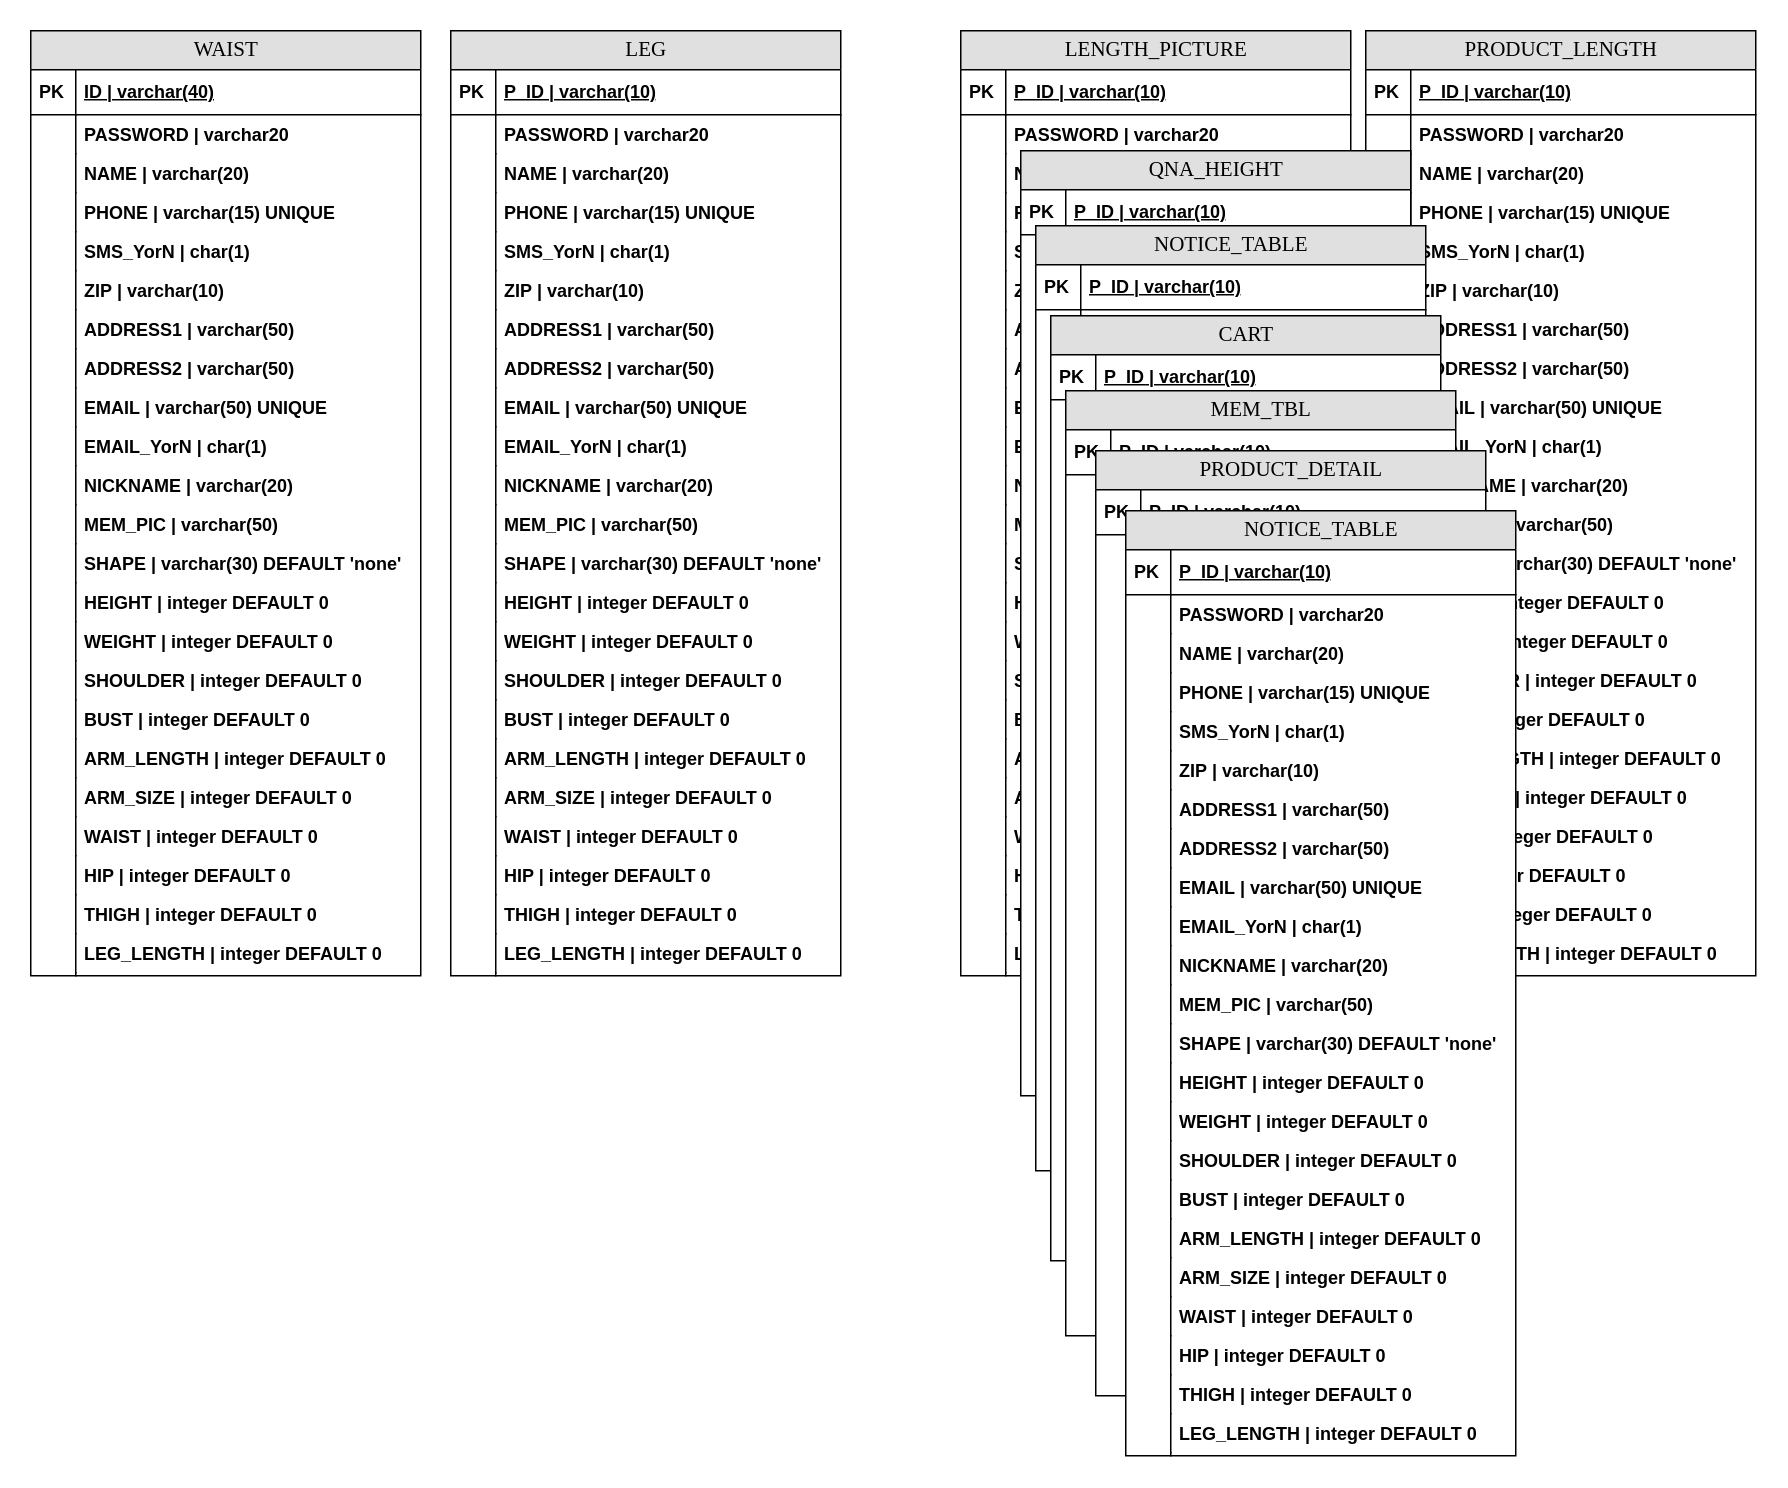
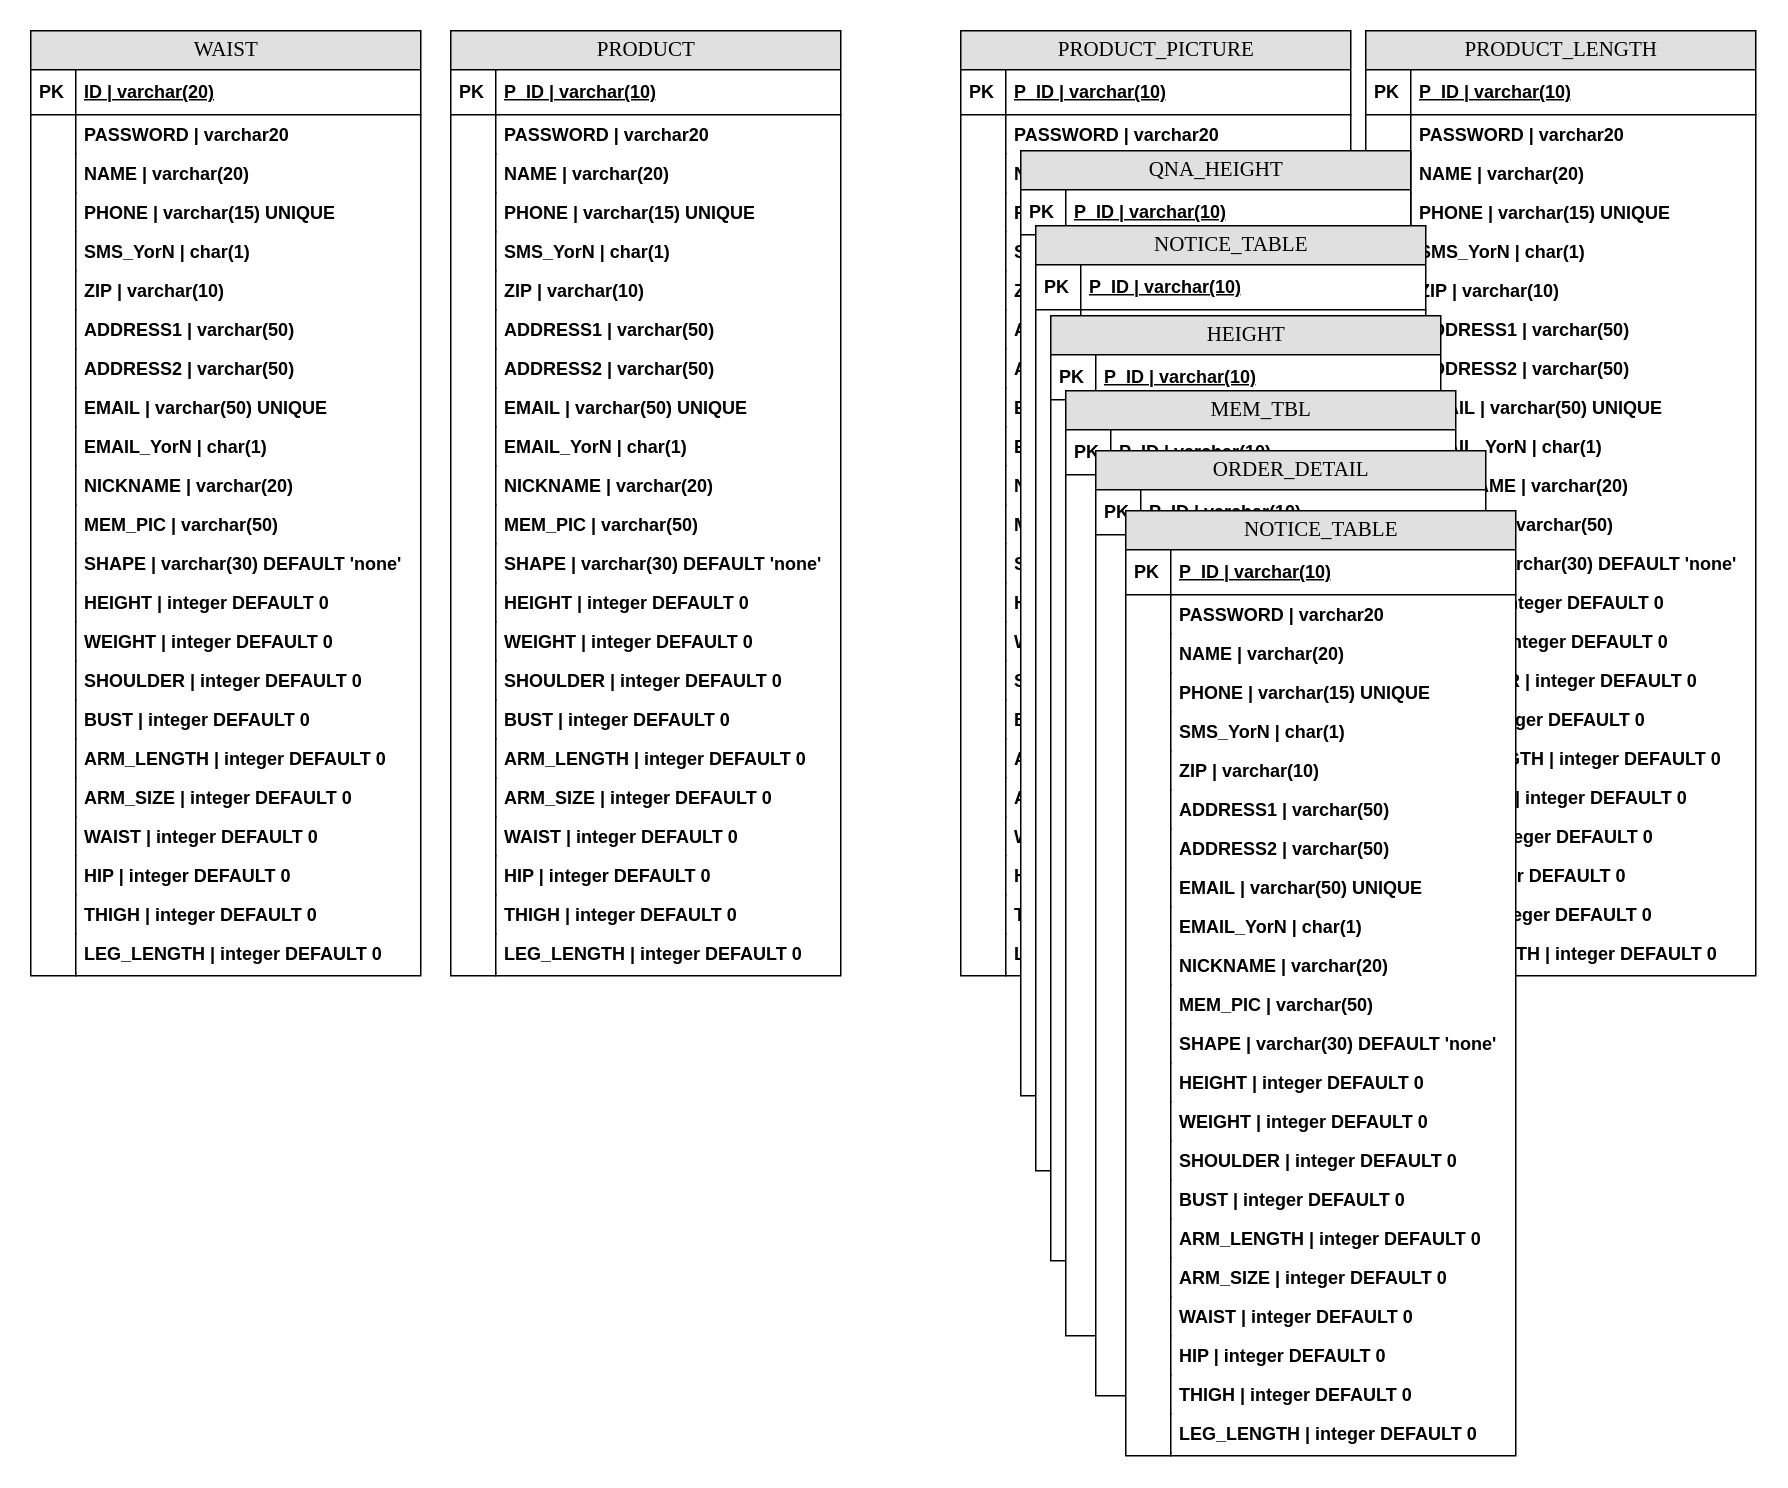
(647, 50) -> (647, 50)
(1157, 50) -> (1157, 50)
(161, 92) -> (161, 92)
(1247, 335) -> (1247, 335)
(1292, 470) -> (1292, 470)
